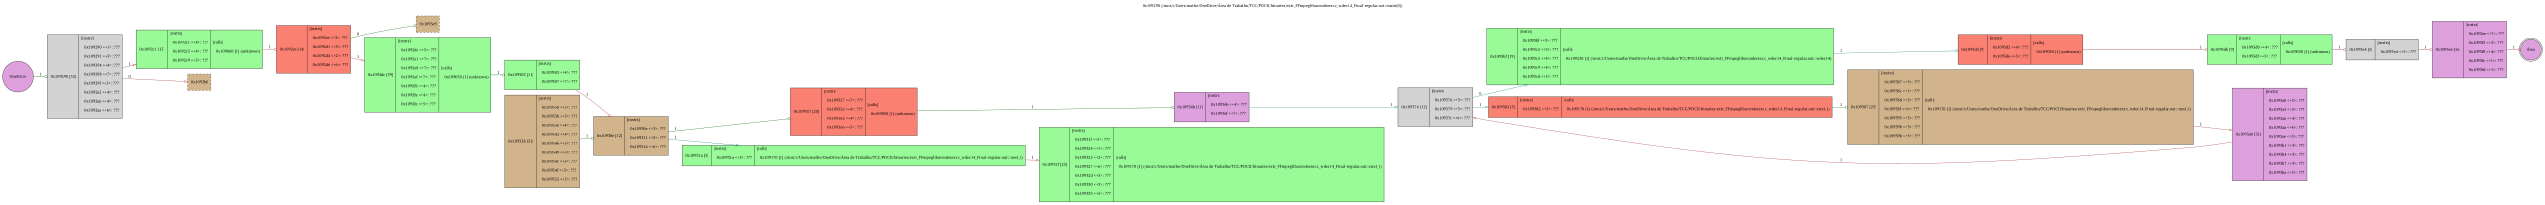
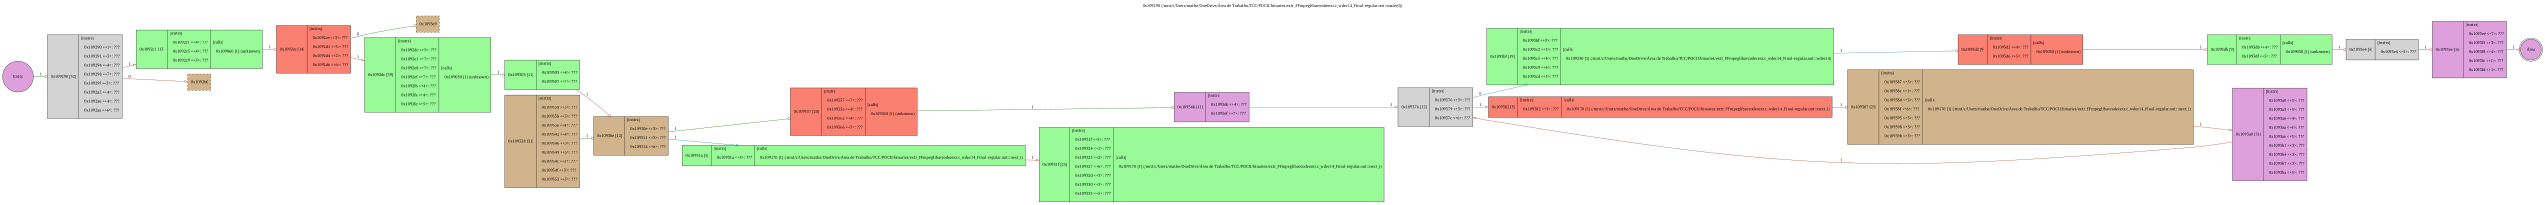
(18, 77) -> (18, 77)
